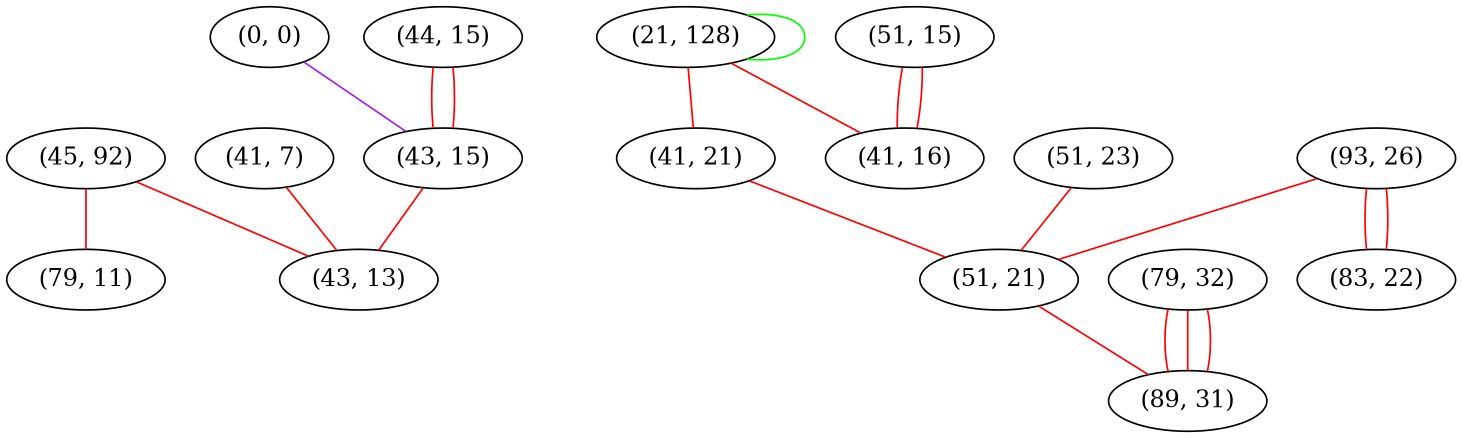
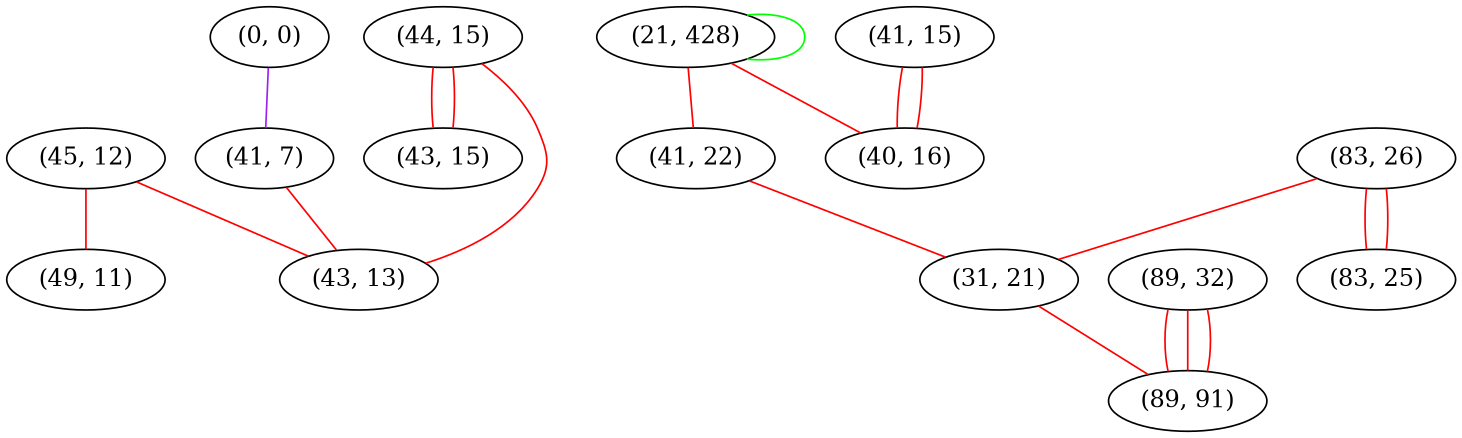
(686, 37) -> (686, 37)
(915, 37) -> (915, 37)
(355, 97) -> (267, 98)
(86, 158) -> (86, 158)
(696, 158) -> (696, 158)
(905, 158) -> (905, 158)
(1093, 158) -> none
(1376, 158) -> (1376, 158)
(401, 219) -> (541, 183)
(86, 280) -> (86, 280)
(999, 280) -> (999, 280)
(1188, 280) -> (1188, 280)
(1376, 280) -> (1376, 280)
(1188, 401) -> (1188, 401)
